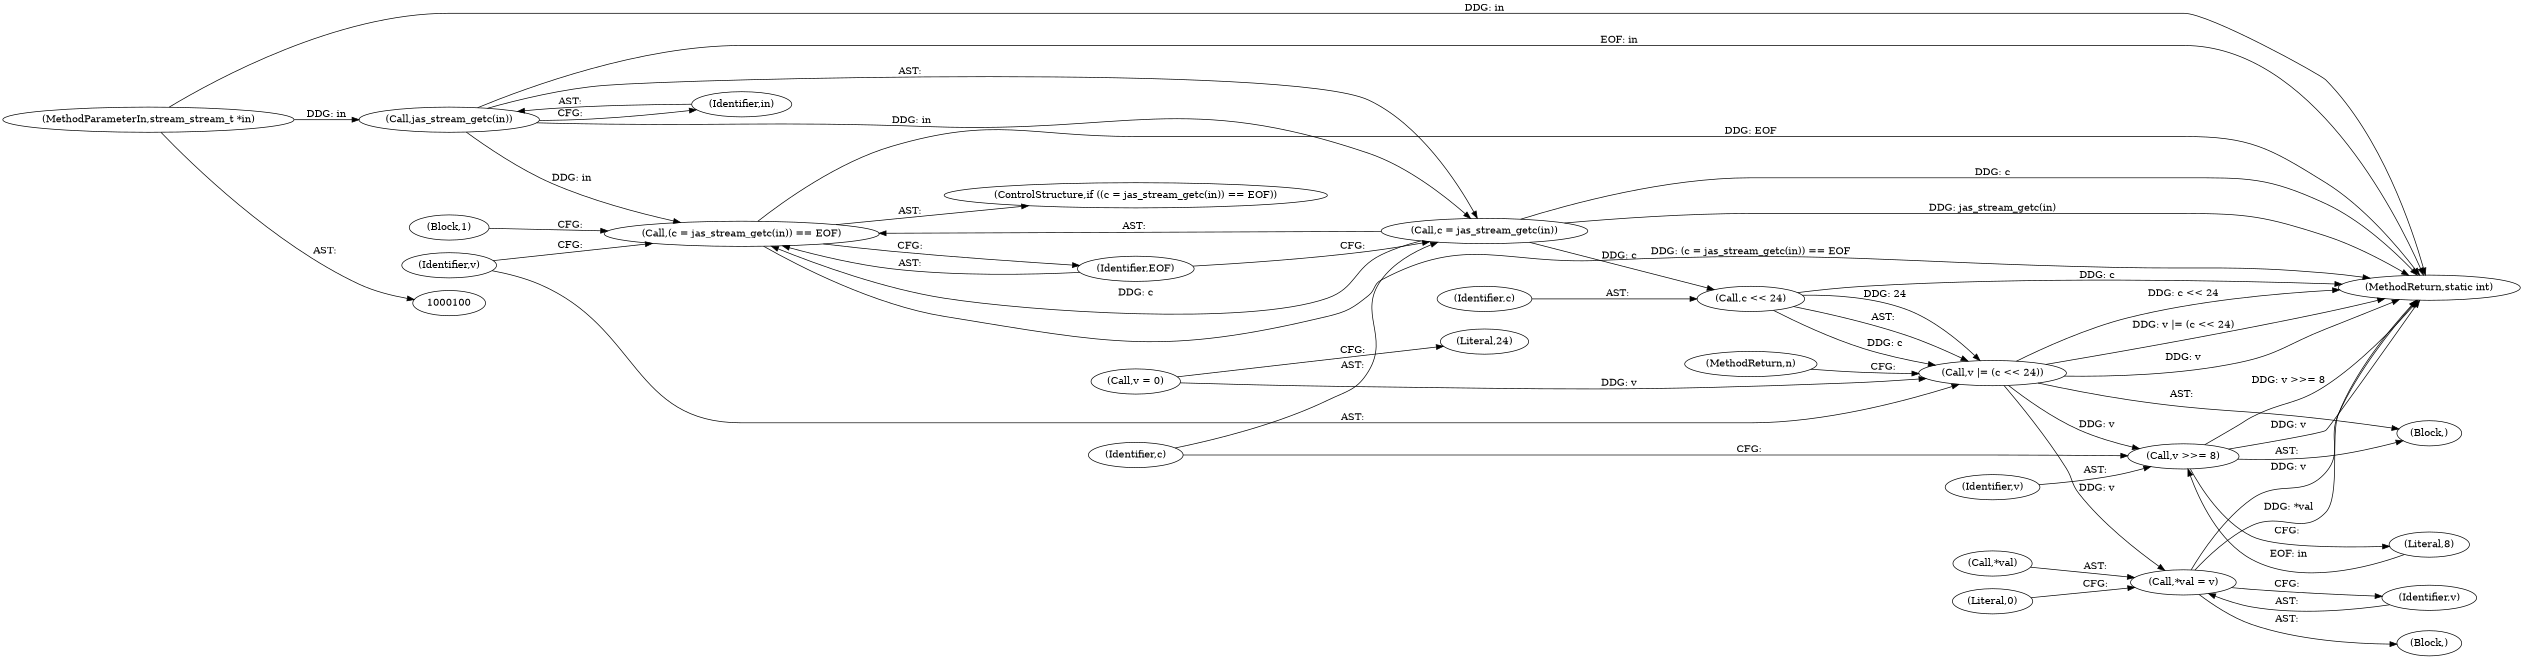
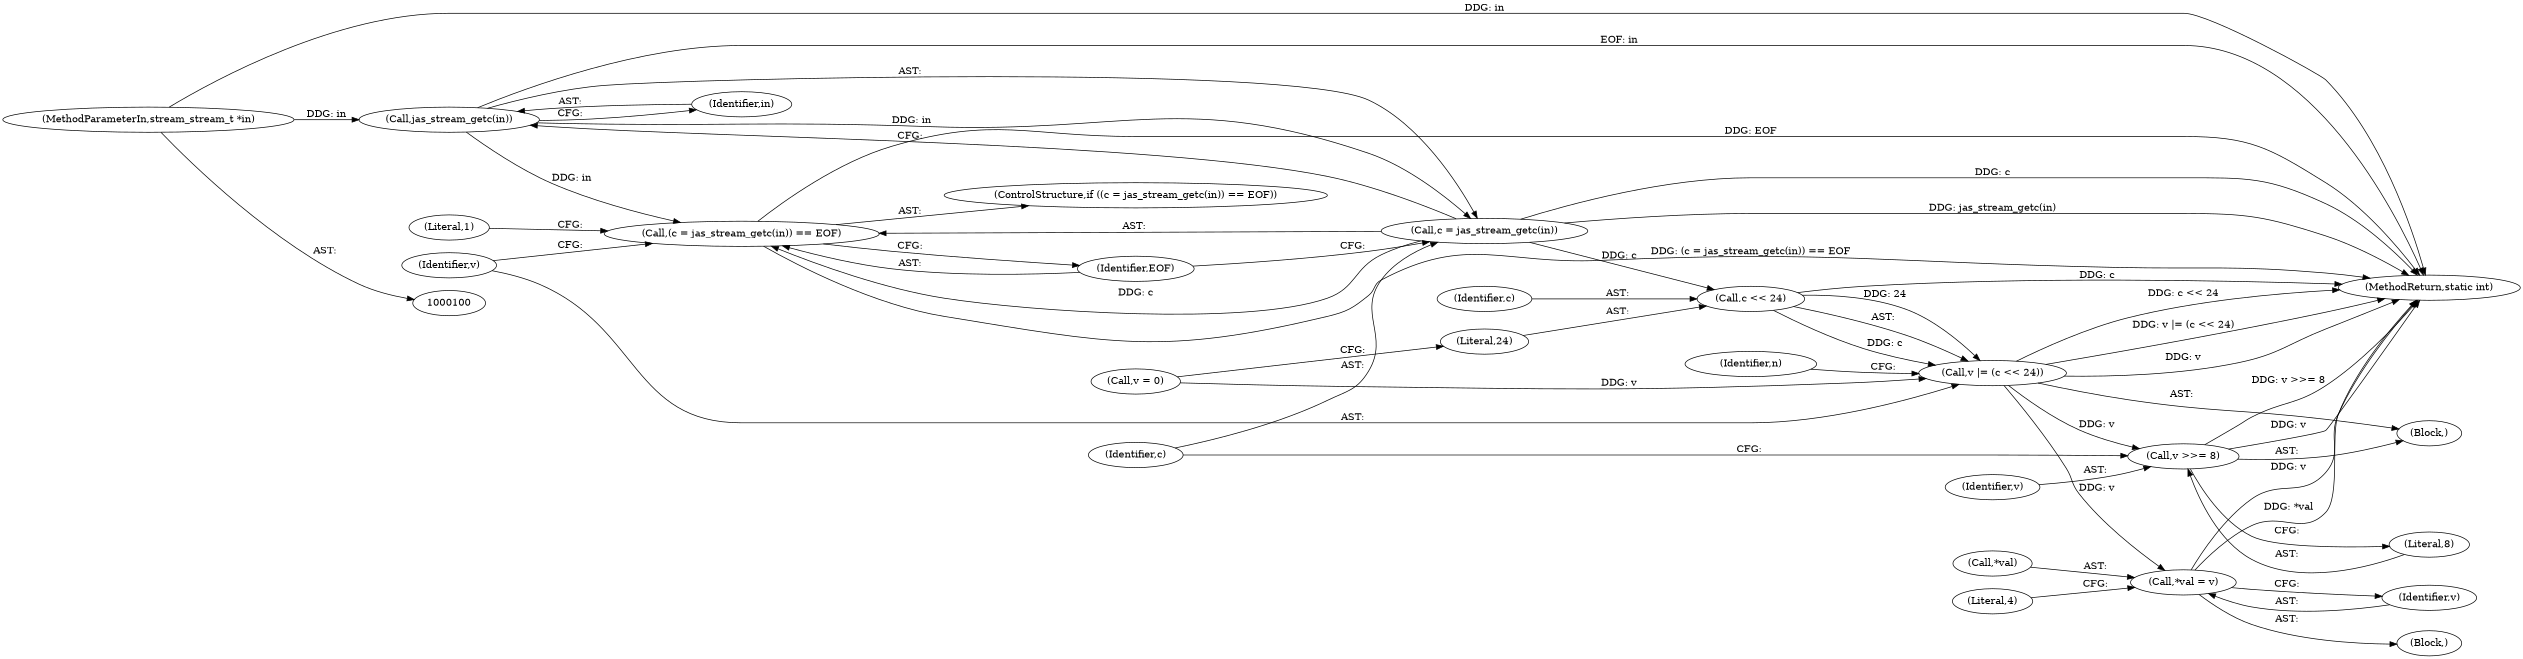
none -> (1001, 146)
(449, 227) -> (449, 227)
none -> (1611, 321)
(1751, 364) -> (1751, 364)
(2289, 554) -> (2289, 554)
(1993, 601) -> (1993, 601)
